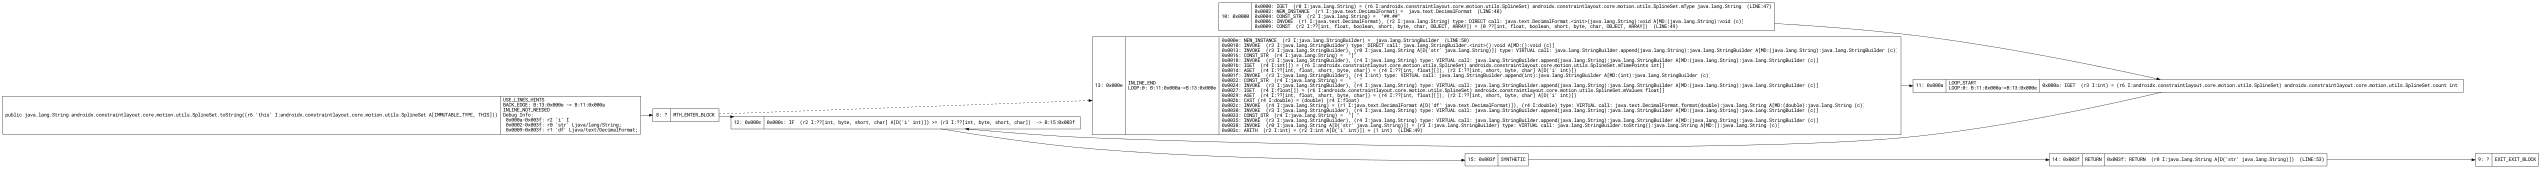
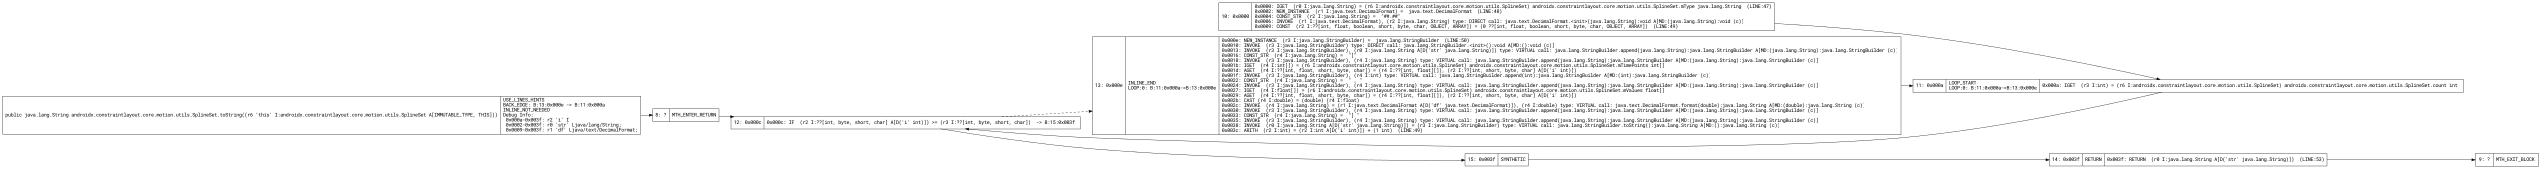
(904, 107) -> (1045, 114)
(694, 115) -> (694, 115)
(2515, 160) -> (2515, 160)
